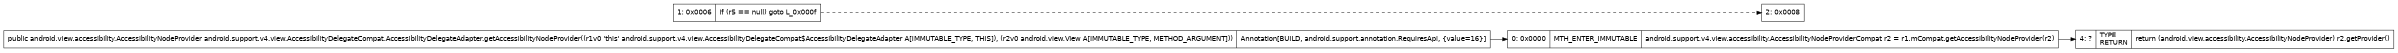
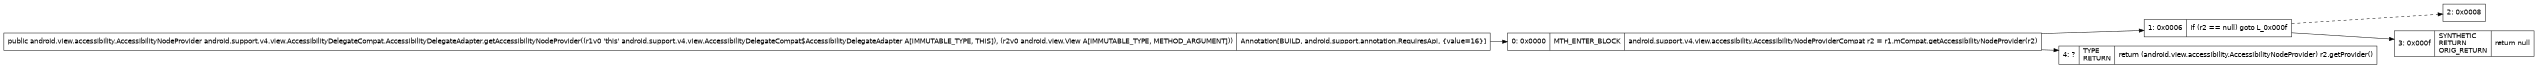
(768, 13) -> (2239, 28)
none -> (2090, 32)
(1596, 39) -> (1587, 41)
none -> (2464, 44)
